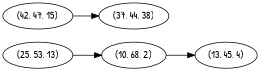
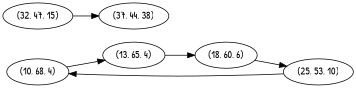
(38, 16) -> (38, 16)
(38, 55) -> (318, 72)
(134, 55) -> (38, 72)
none -> (226, 55)
(226, 55) -> (134, 55)
